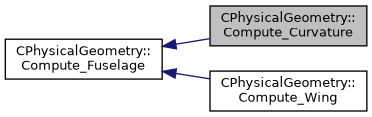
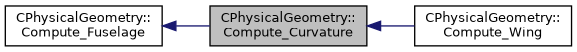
(193, 76) -> (398, 26)
